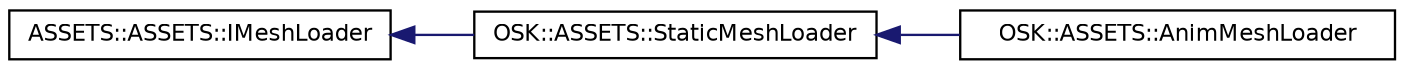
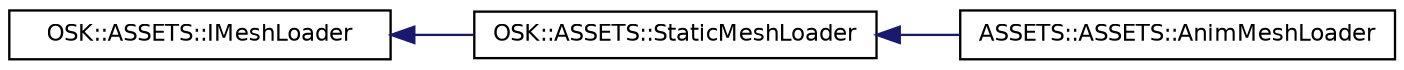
(200, 35) -> (200, 35)
(1178, 35) -> (1178, 35)
